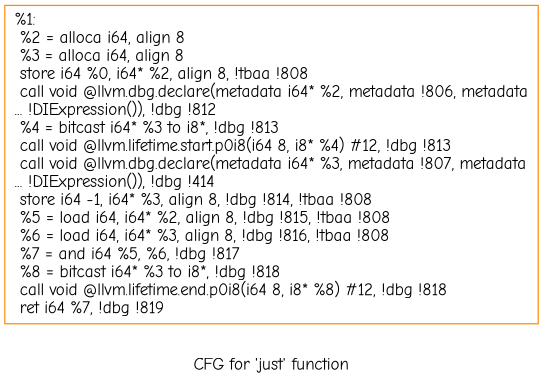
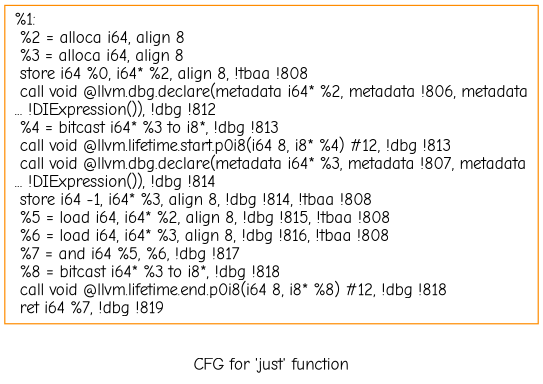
(115, 182) -> (115, 182)
